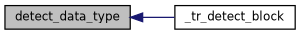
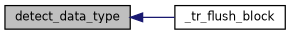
(235, 17) -> (230, 17)
